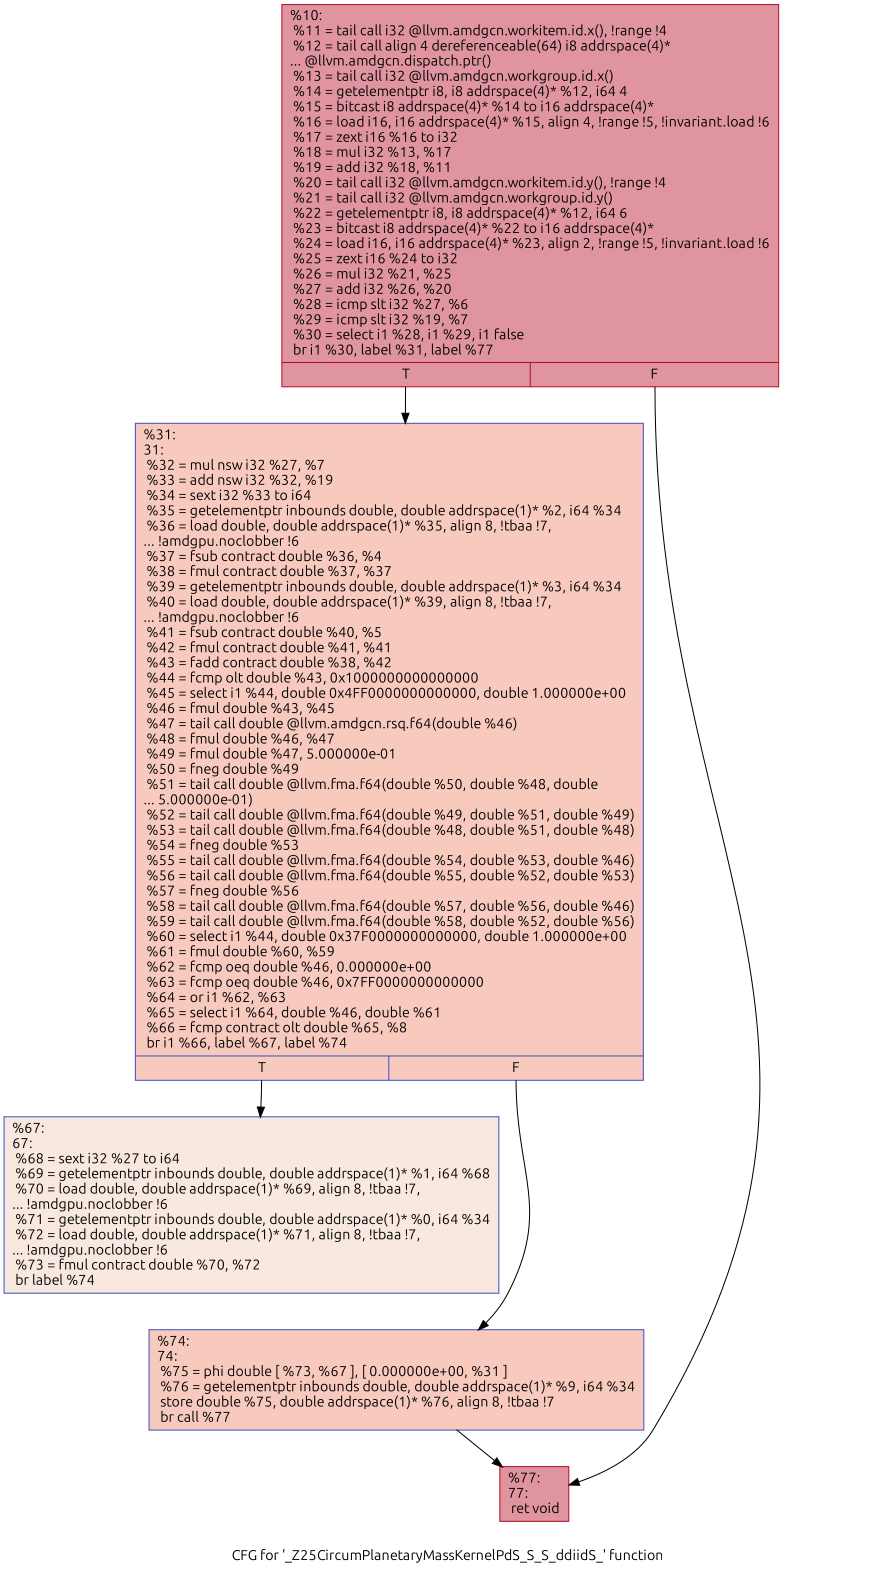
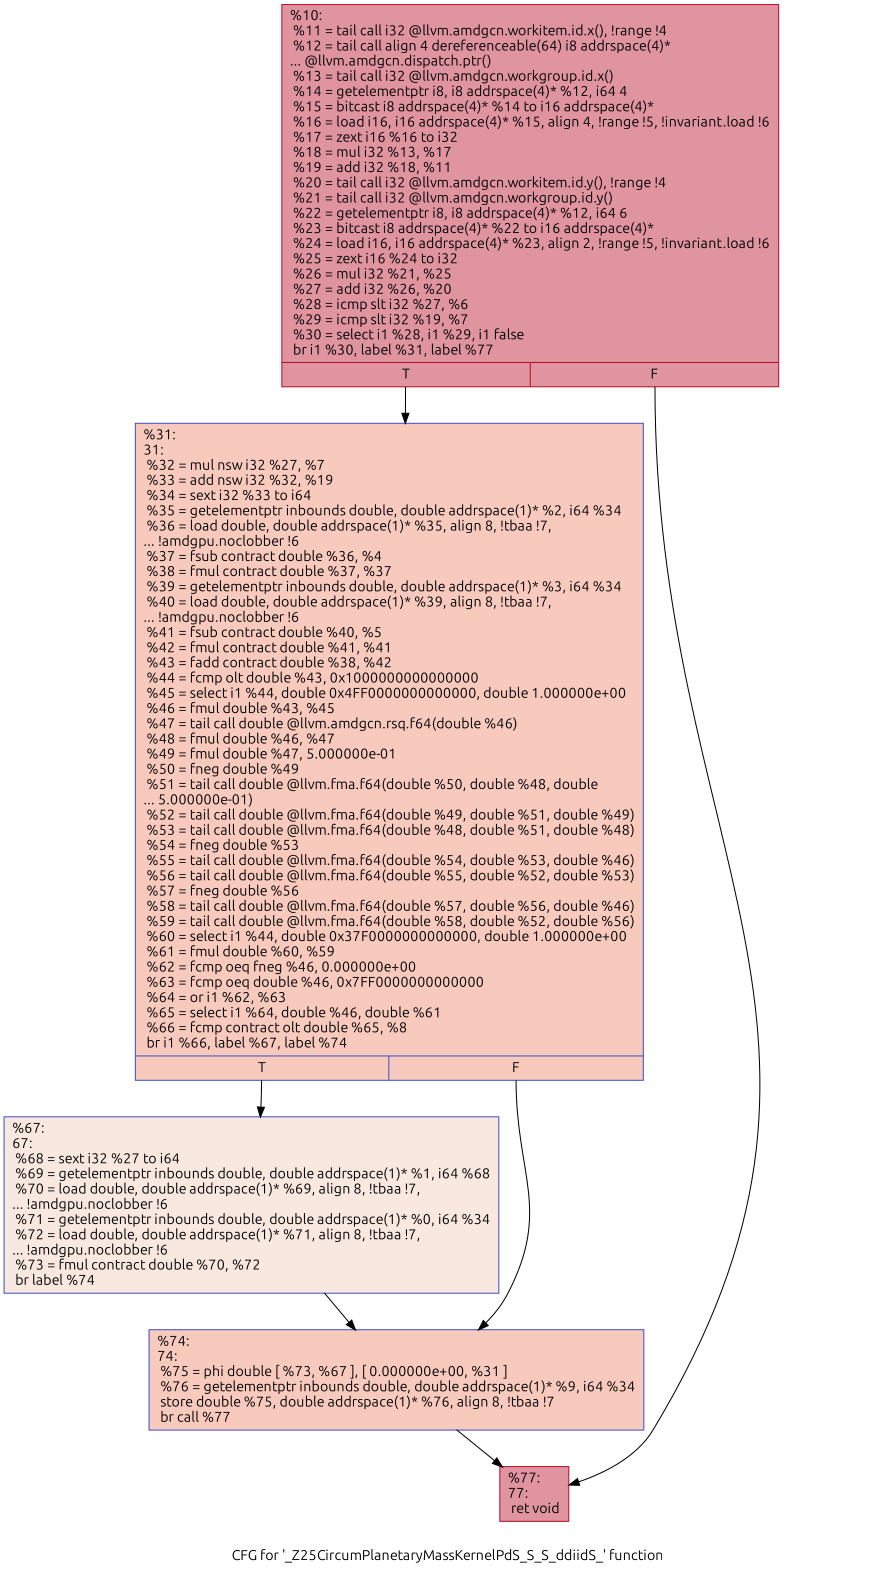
(288, 967) -> (280, 967)
none -> (337, 1308)
